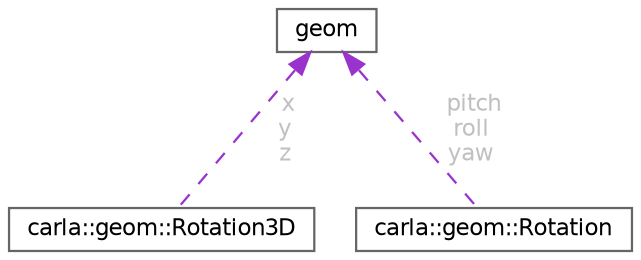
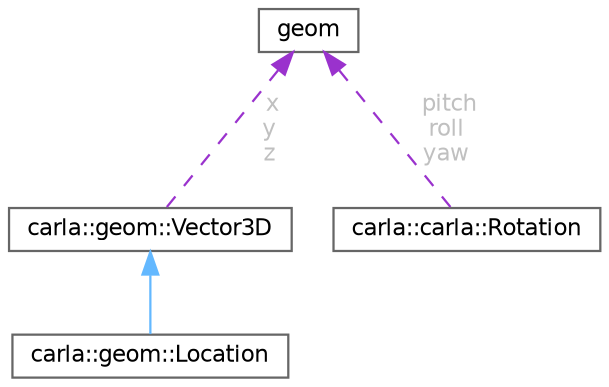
(162, 230) -> (150, 230)
(494, 230) -> (467, 230)
none -> (150, 356)
